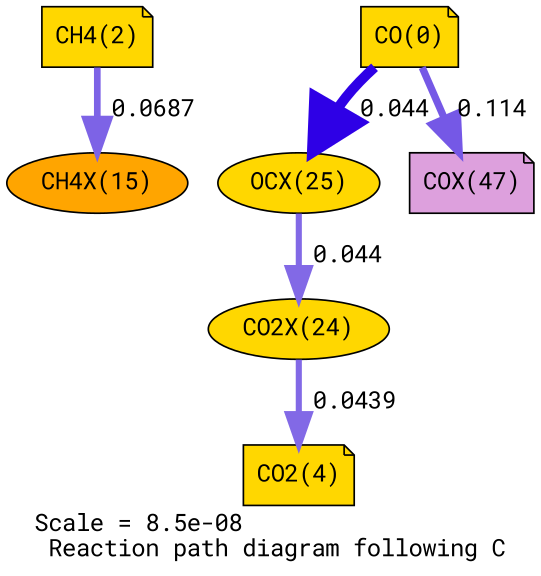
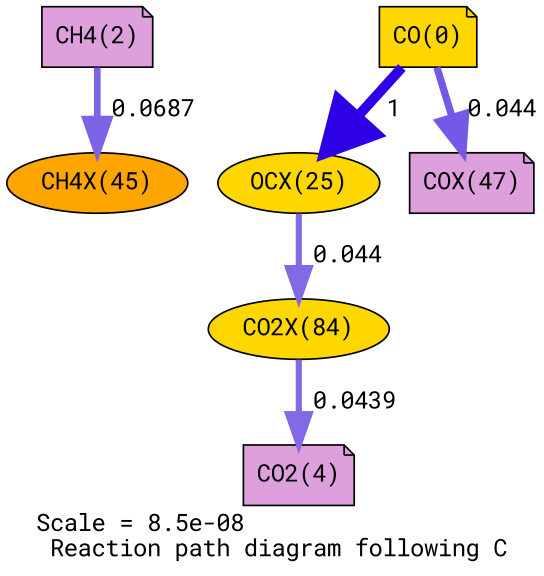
(97, 37) -> (97, 37)
(388, 110) -> (387, 110)
(485, 110) -> (495, 110)
(97, 183) -> (97, 183)
(299, 329) -> (299, 329)
(299, 475) -> (299, 475)
